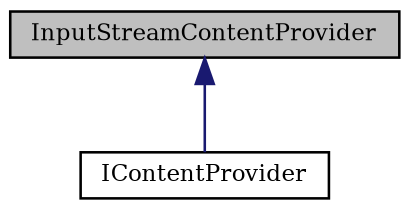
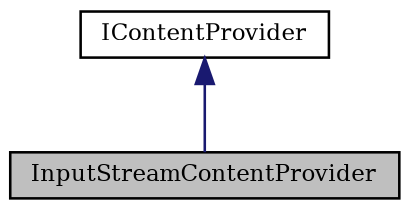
(205, 118) -> (205, 118)
